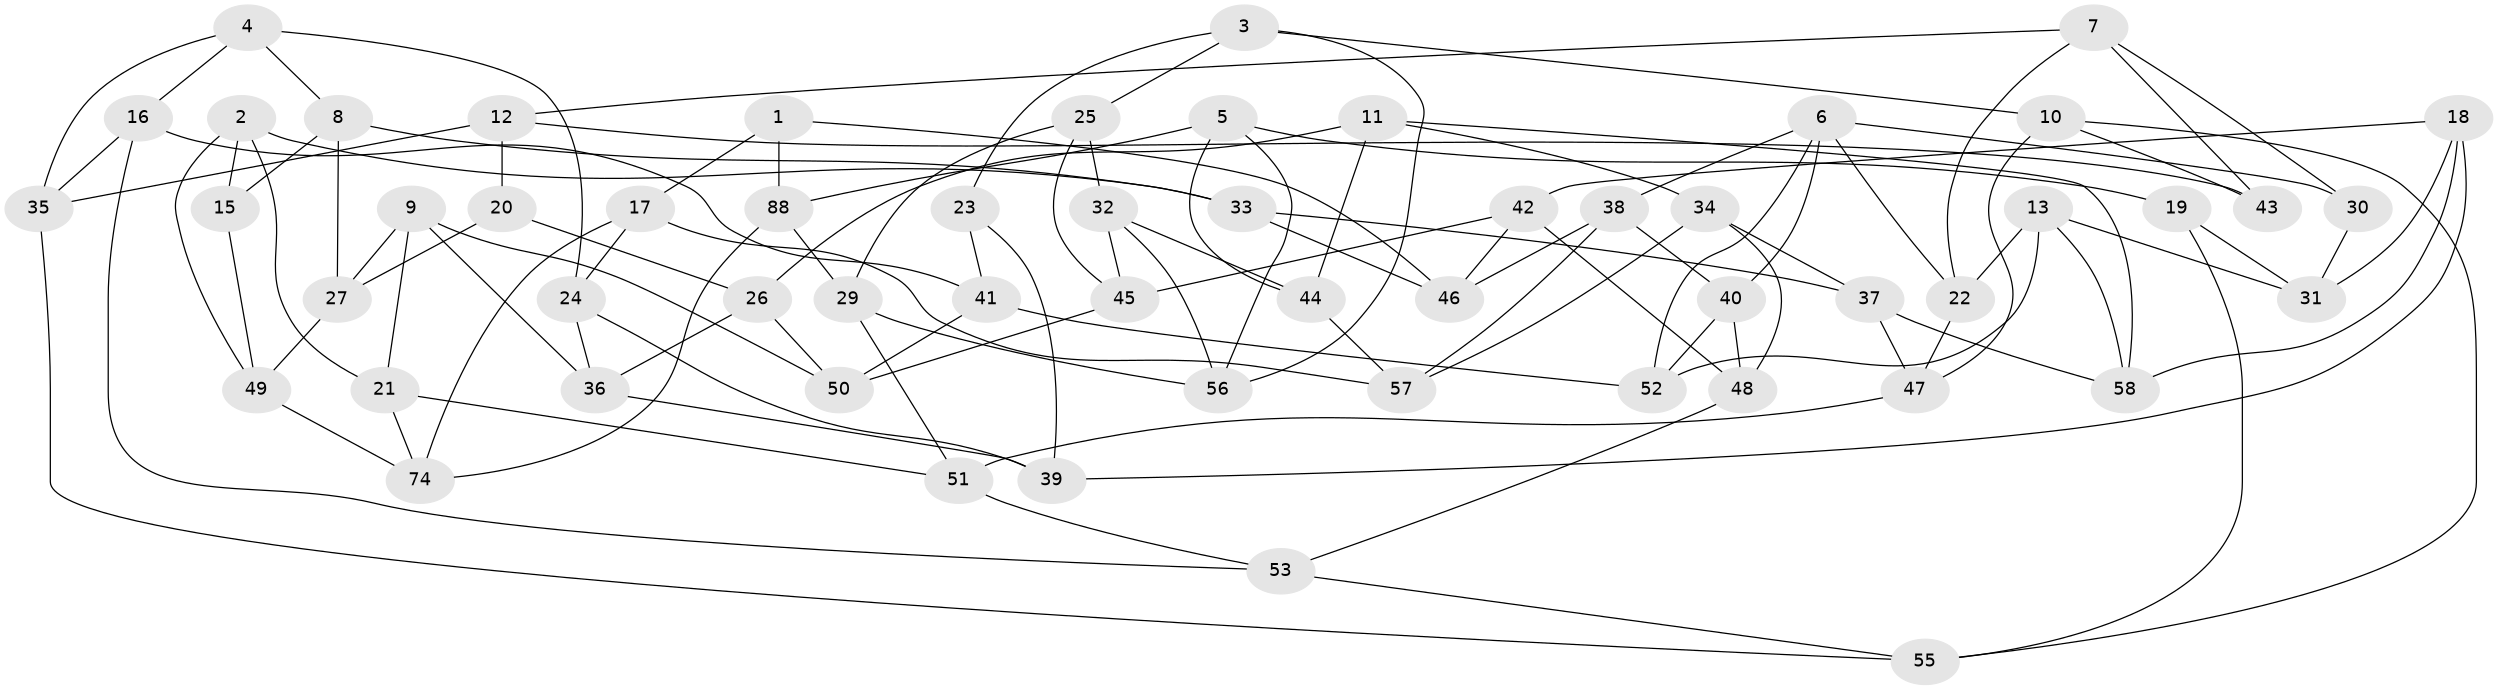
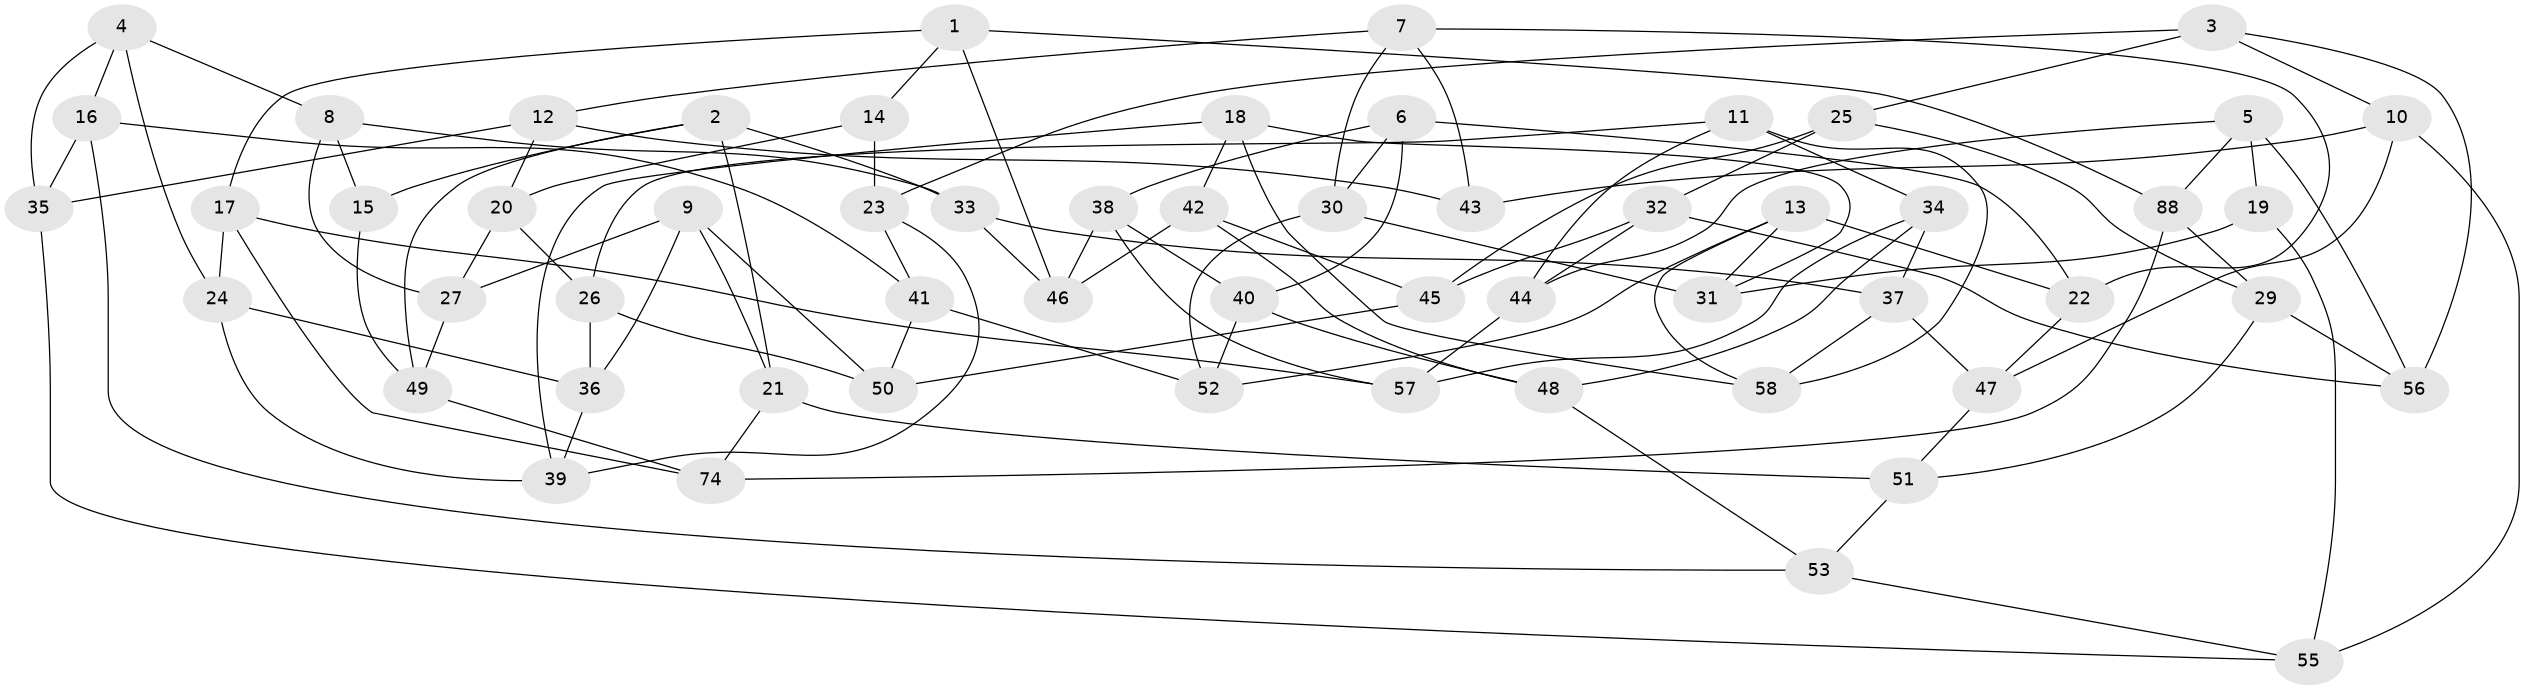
none -> (875, 118)
(1724, 250) -> (1211, 262)
